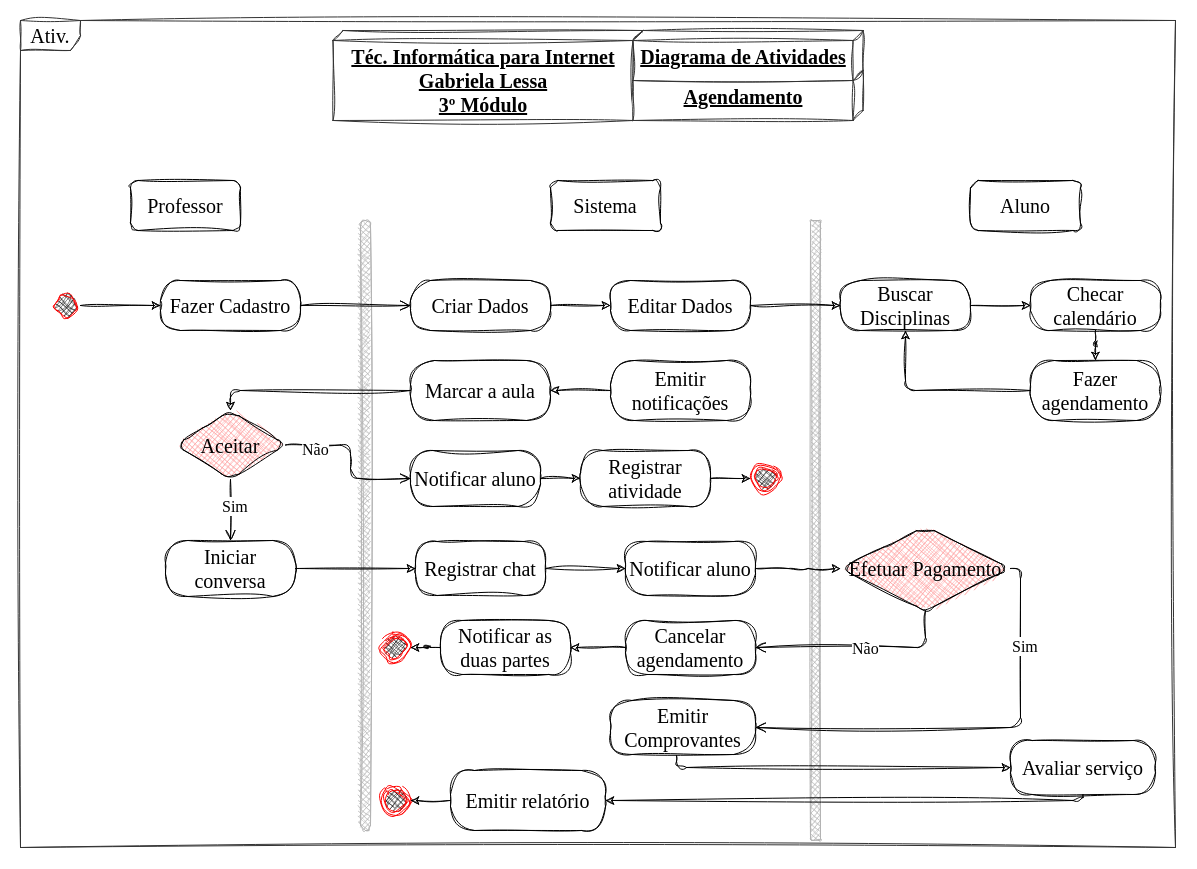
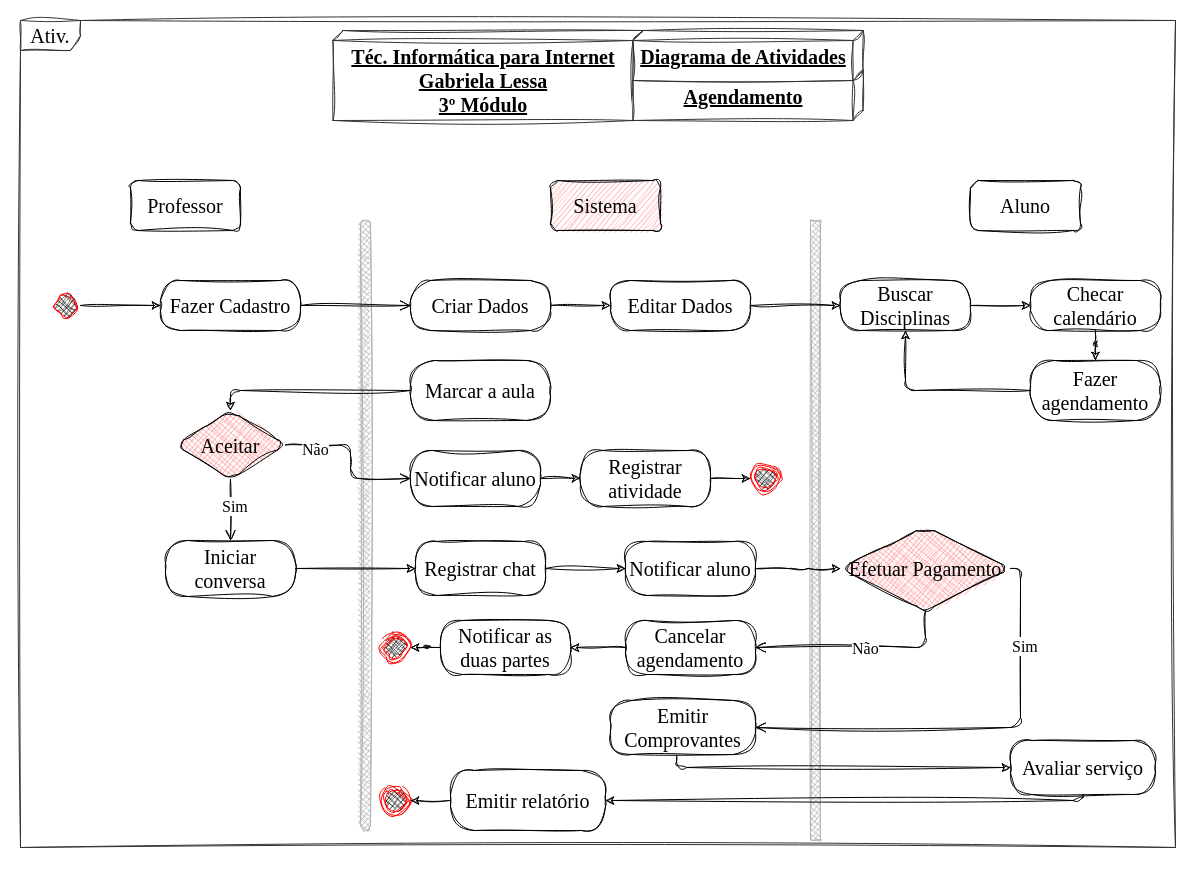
(606, 206) -> (606, 206)
(583, 391) -> none
(681, 391) -> none
